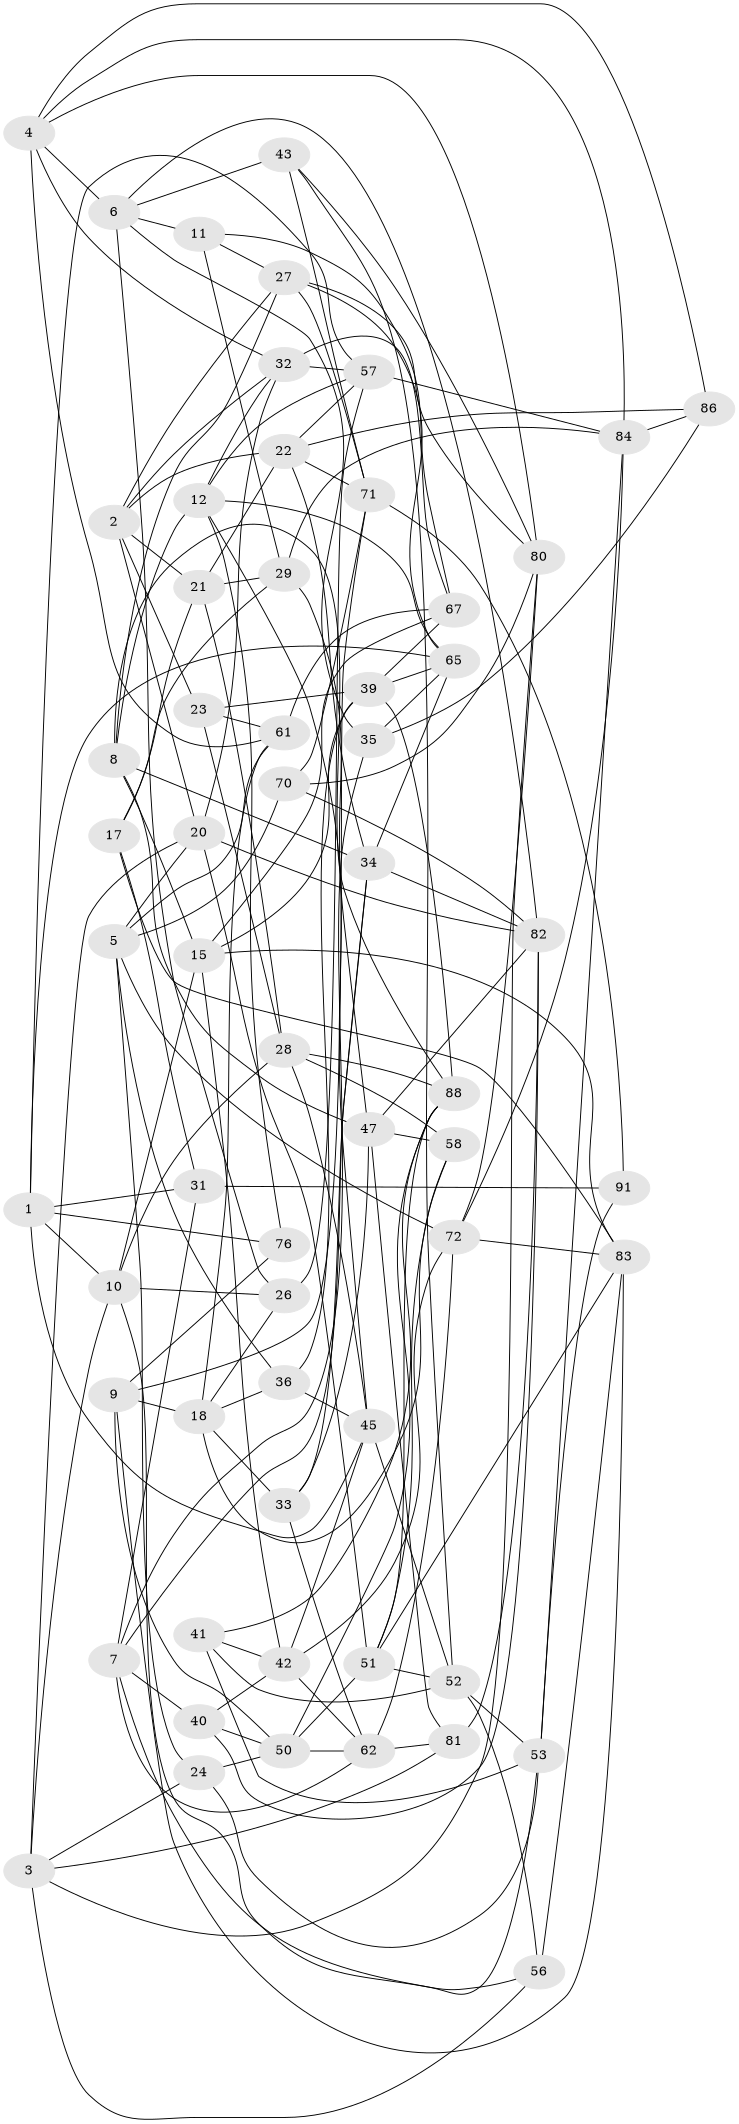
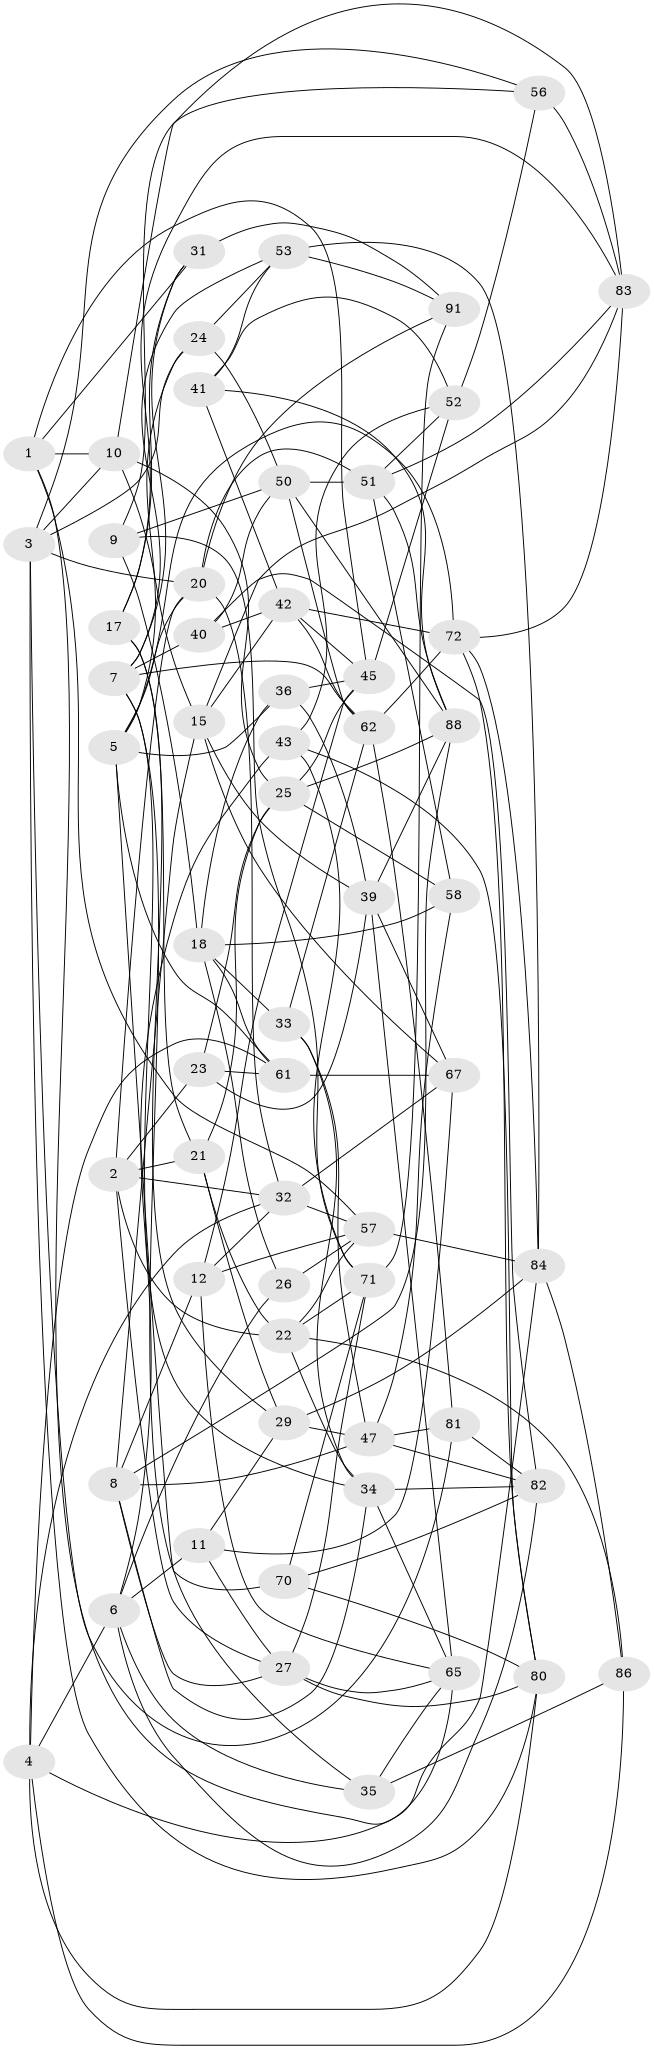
(358, 893) -> (284, 413)
(284, 1050) -> (284, 794)
(284, 1245) -> none
(199, 1292) -> none
(503, 1725) -> none
